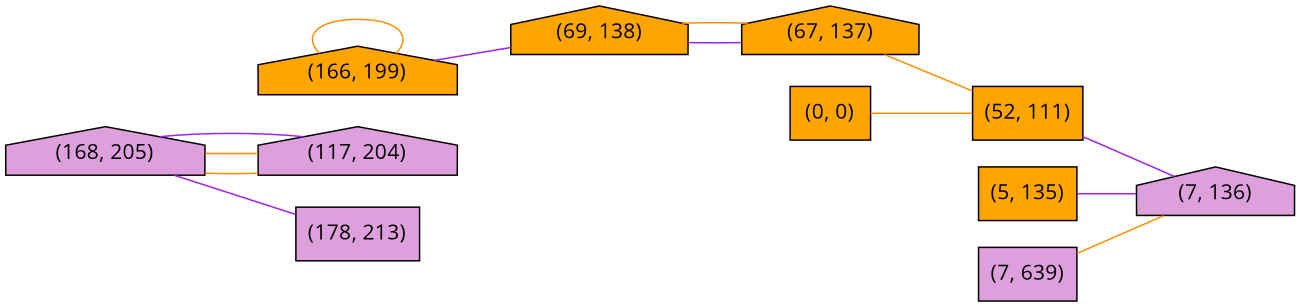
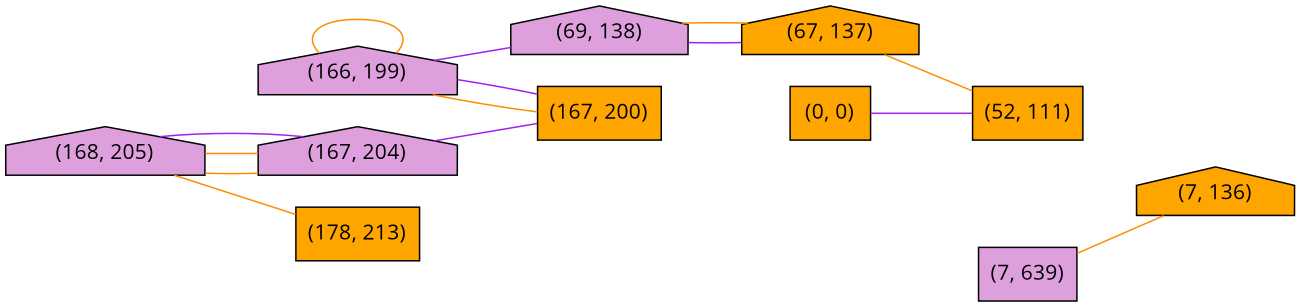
(599, 33) -> (599, 33)
(358, 73) -> (358, 73)
none -> (599, 113)
(921, 113) -> (921, 113)
(358, 153) -> (358, 153)
(1129, 157) -> none
(1028, 194) -> none
(1216, 194) -> (1216, 194)
(235, 195) -> (235, 195)
(358, 234) -> (358, 234)
